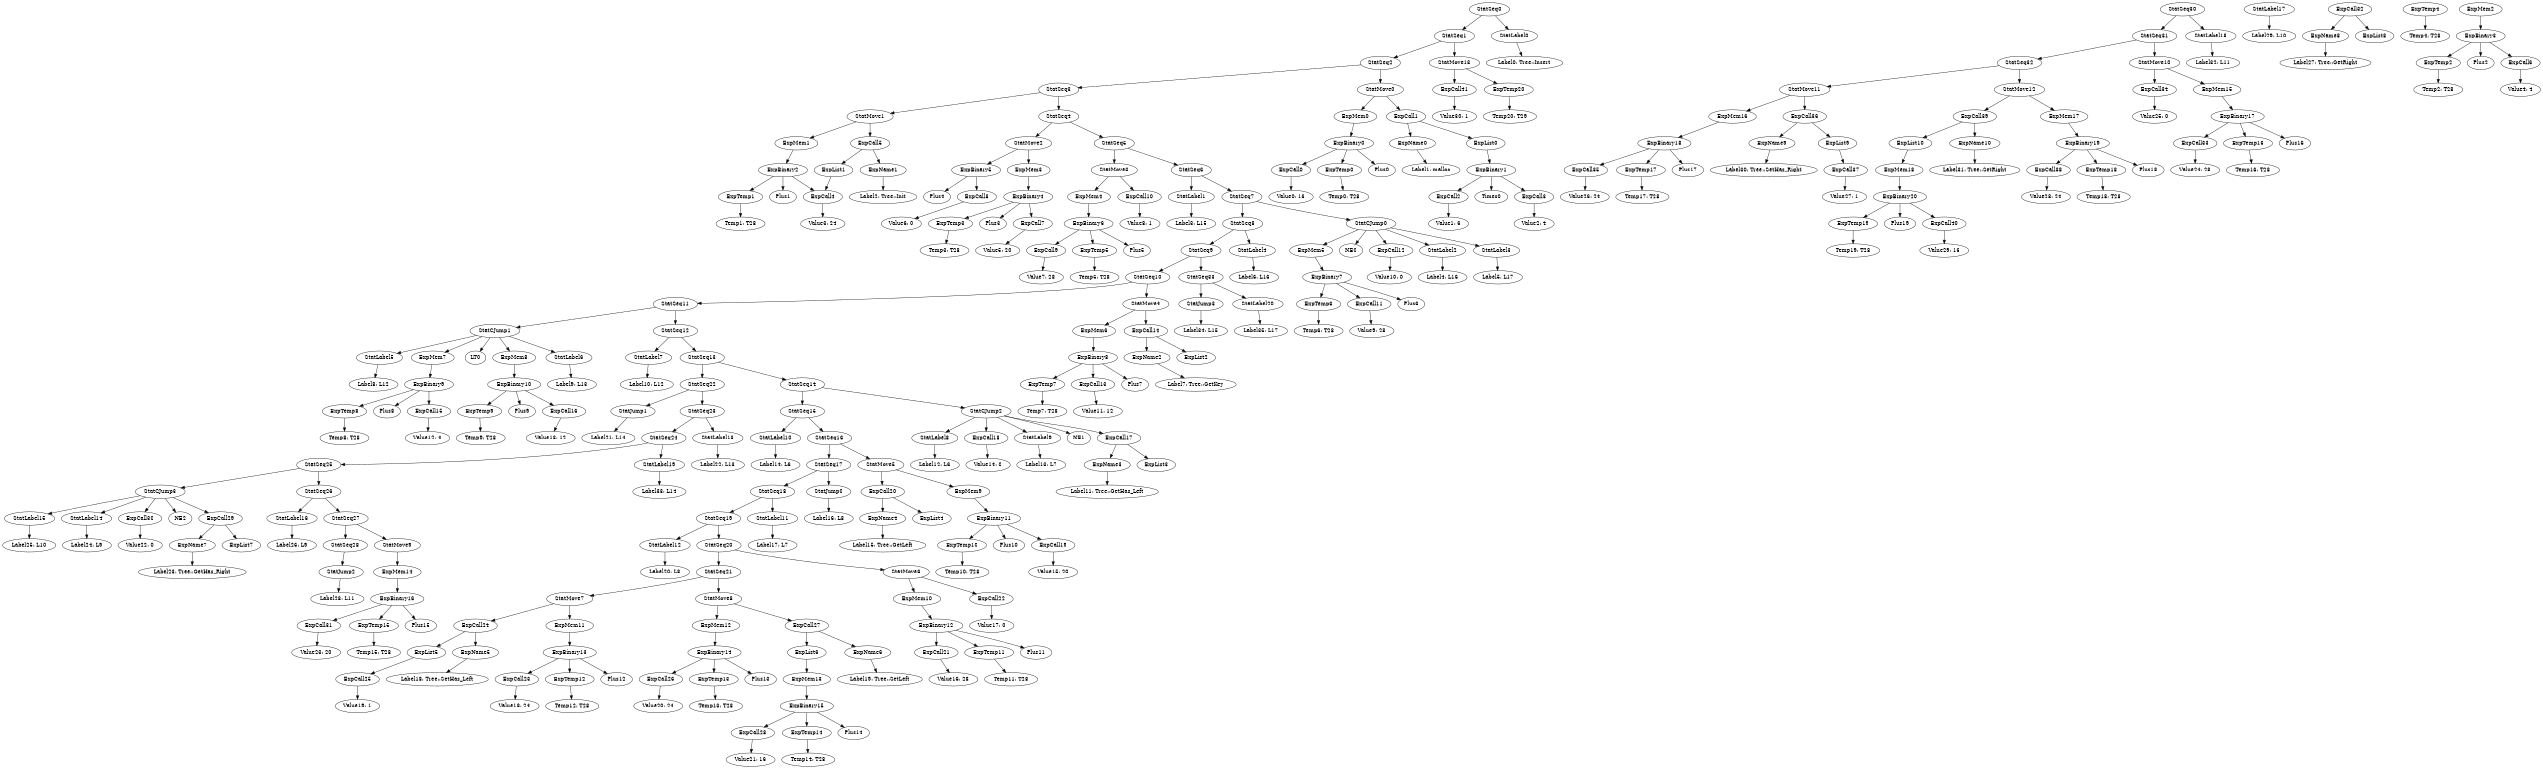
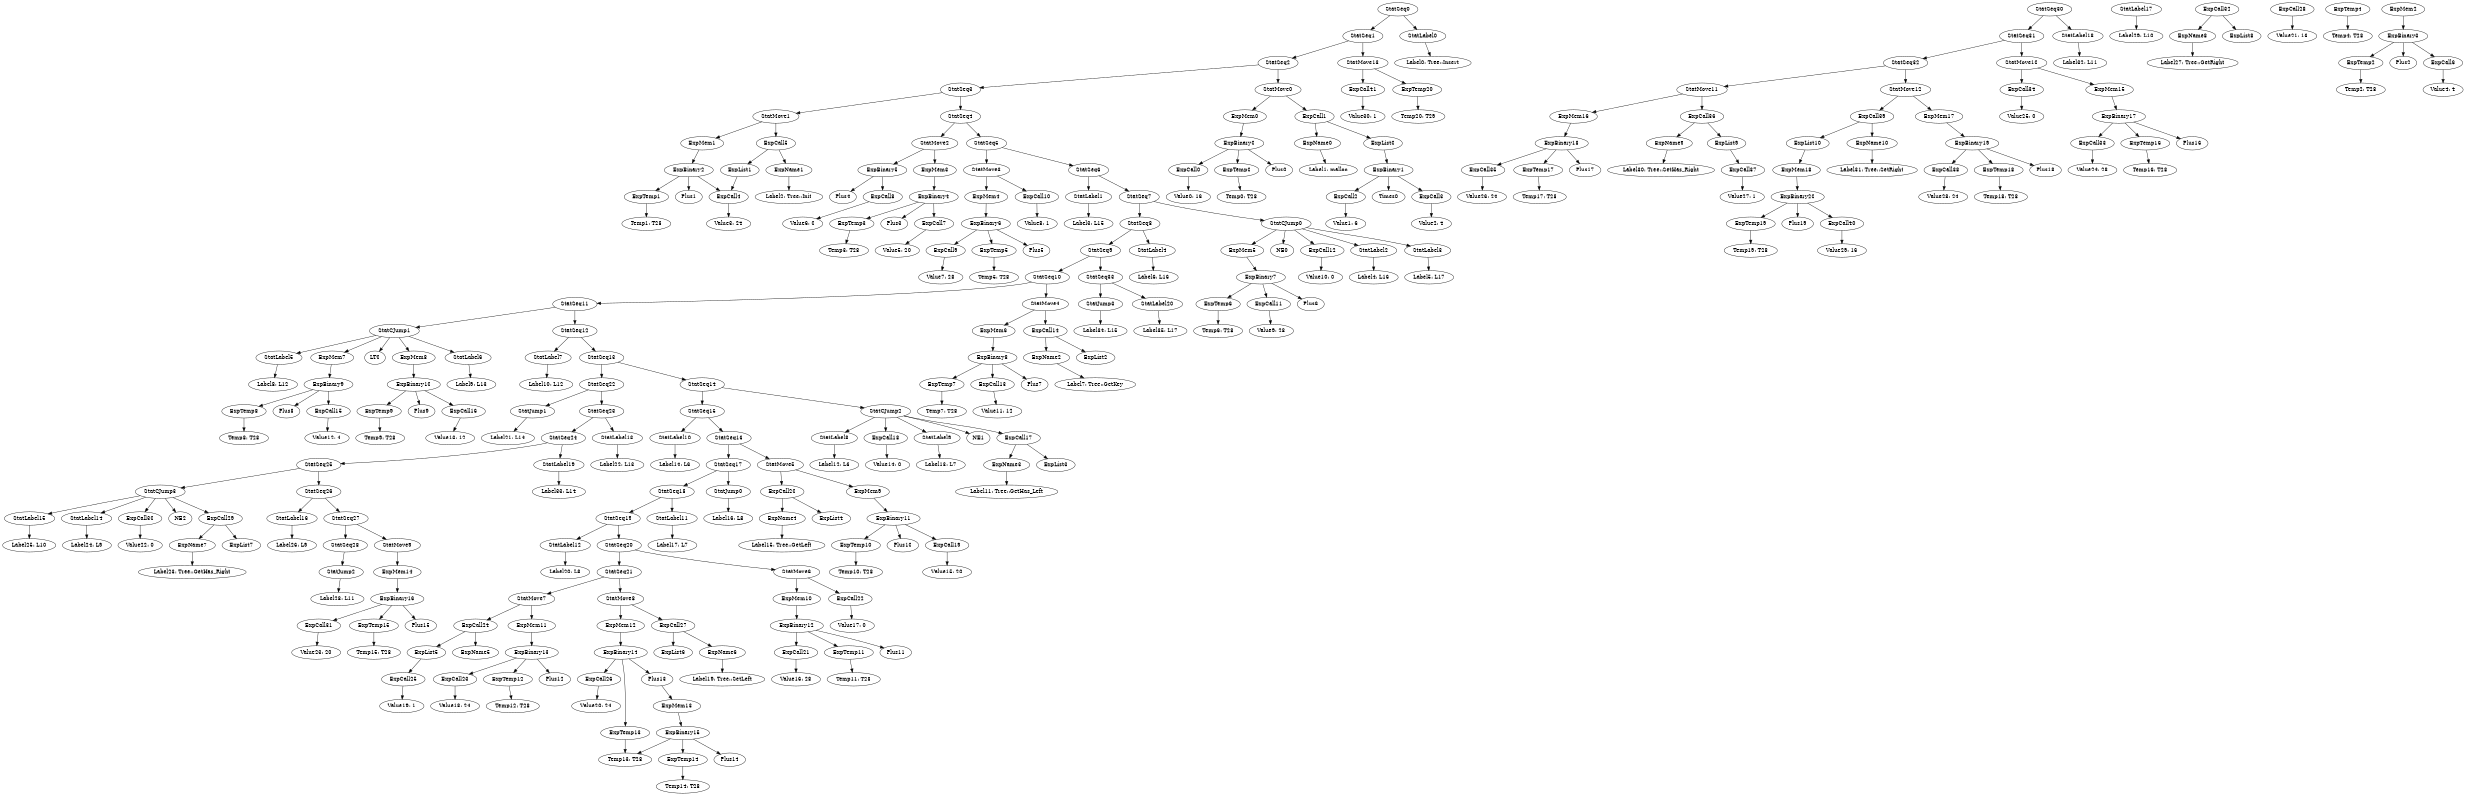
(807, 664) -> (666, 691)
(437, 679) -> none
(781, 719) -> (656, 746)
